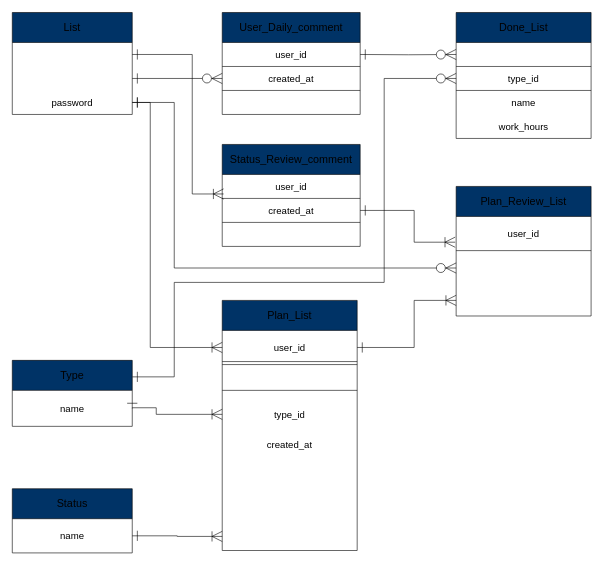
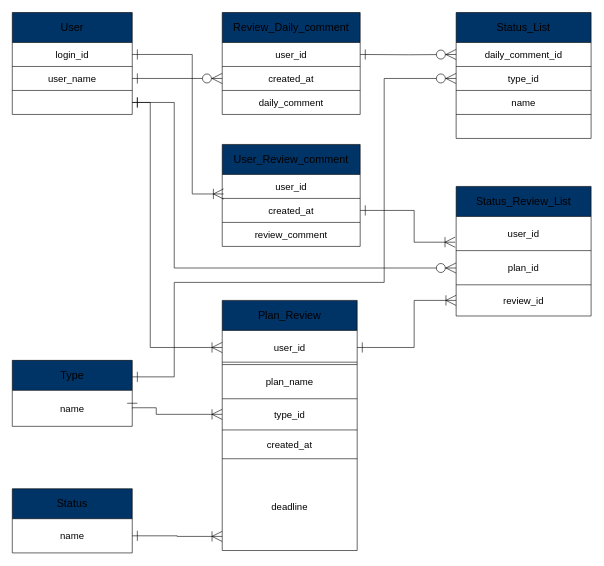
(72, 27) -> (72, 27)
(291, 27) -> (291, 27)
(524, 27) -> (524, 27)
none -> (72, 54)
none -> (524, 54)
none -> (72, 78)
(72, 102) -> none
none -> (291, 102)
(524, 126) -> none
(291, 159) -> (291, 159)
(524, 201) -> (524, 201)
none -> (291, 234)
none -> (524, 268)
none -> (524, 300)
(290, 315) -> (290, 315)
none -> (290, 382)
none -> (290, 506)
